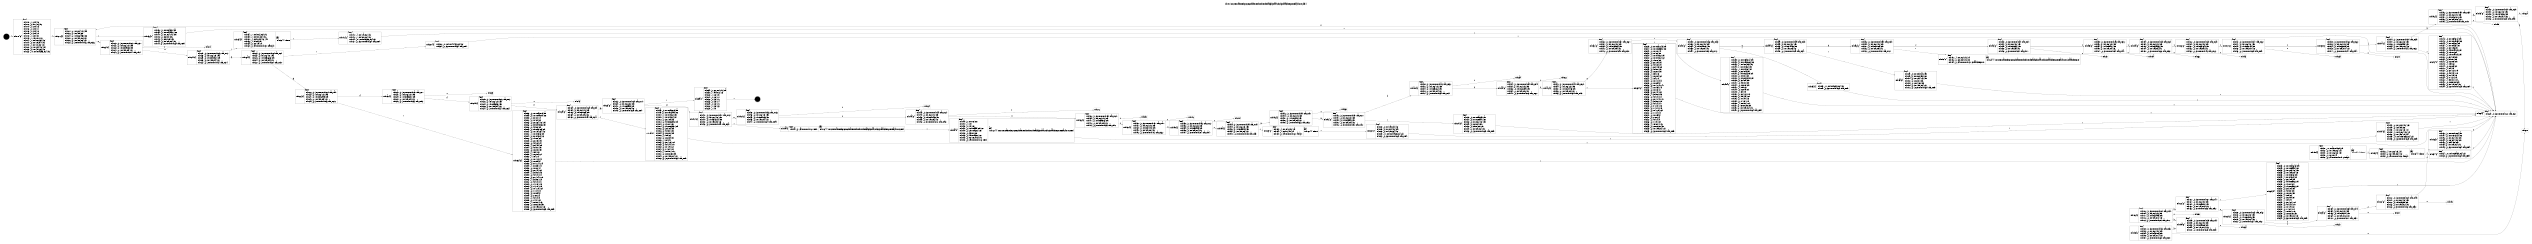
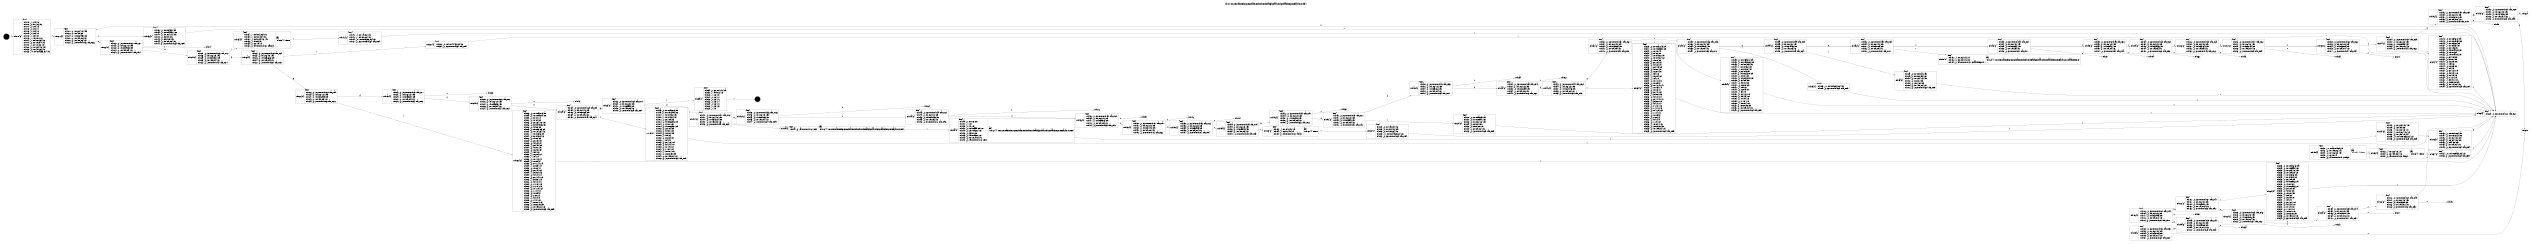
(2455, 125) -> (2423, 136)
(2174, 220) -> (2175, 223)
